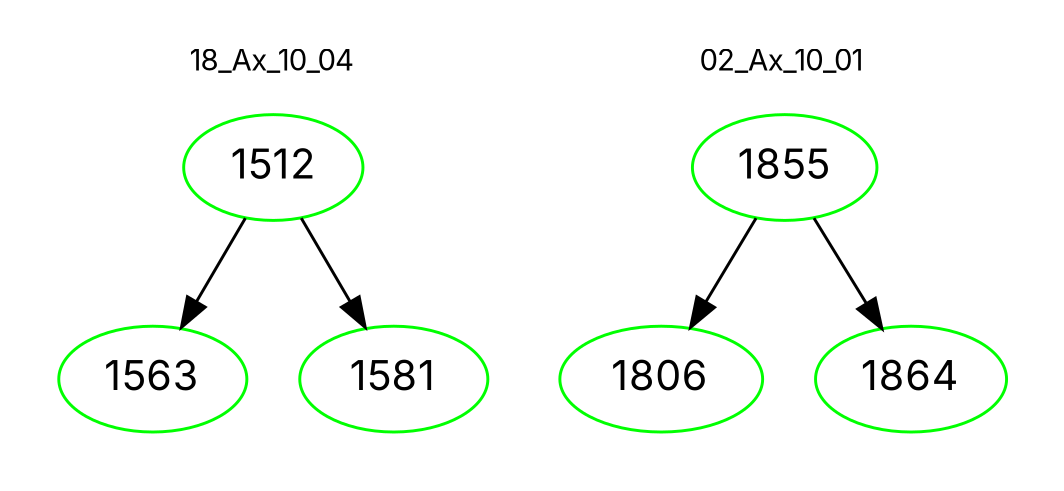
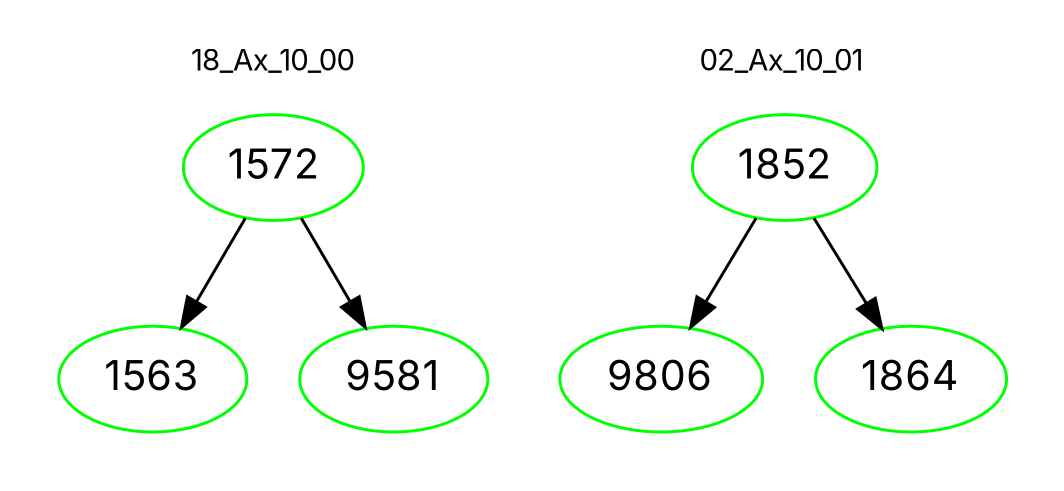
(273, 63) -> (273, 63)
(273, 168) -> (273, 168)
(785, 168) -> (785, 168)
(394, 379) -> (394, 379)
(661, 379) -> (661, 379)
